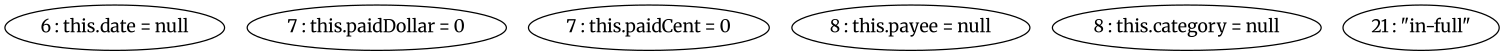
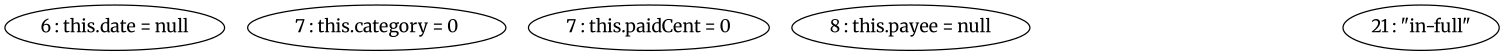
(377, 28) -> (377, 28)
(1187, 28) -> none
